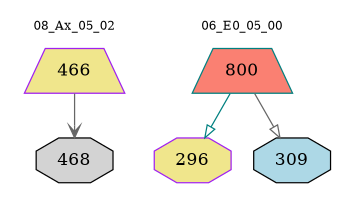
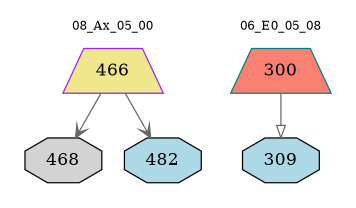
(75, 27) -> (113, 27)
(242, 27) -> (281, 27)
(242, 71) -> (281, 71)
none -> (163, 160)
(193, 160) -> none
